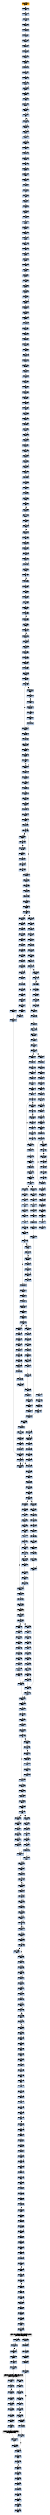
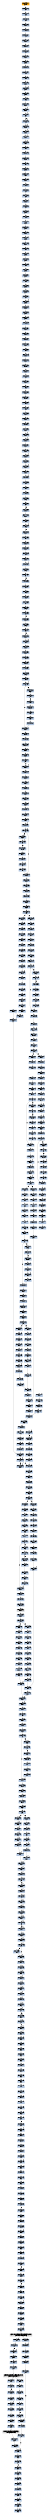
(32, 1073) -> none
